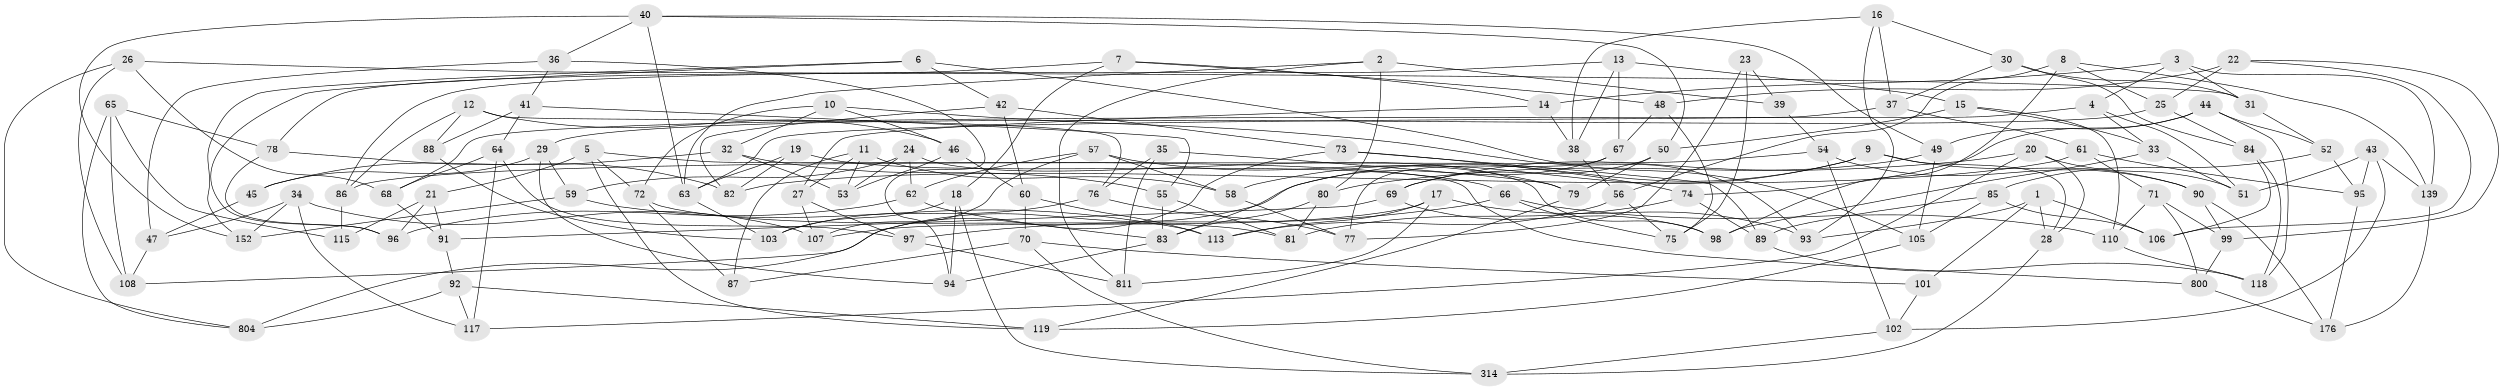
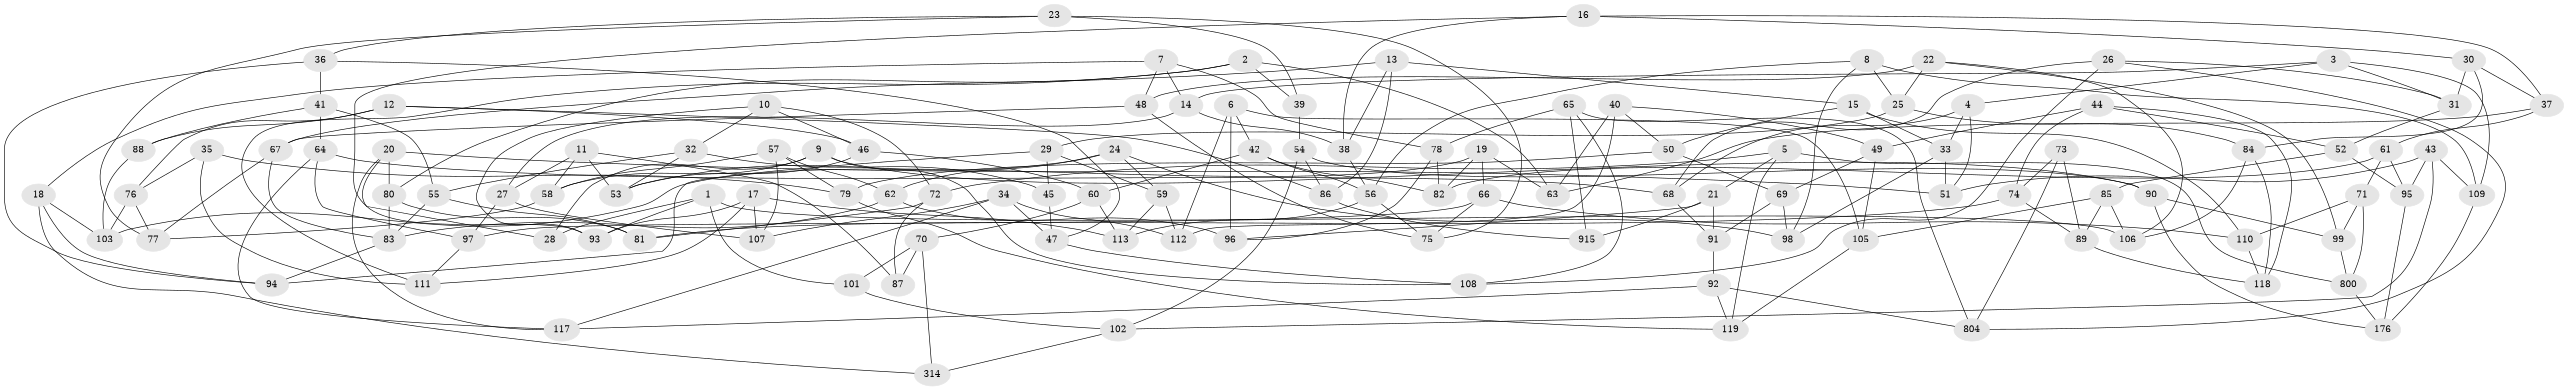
(600, 38) -> (685, 22)
(1194, 131) -> (1313, 173)
(2430, 195) -> (2477, 195)
(735, 222) -> (658, 198)
(244, 240) -> (1179, 240)
(342, 240) -> (1587, 240)
(1124, 285) -> (423, 285)
(1790, 363) -> none
